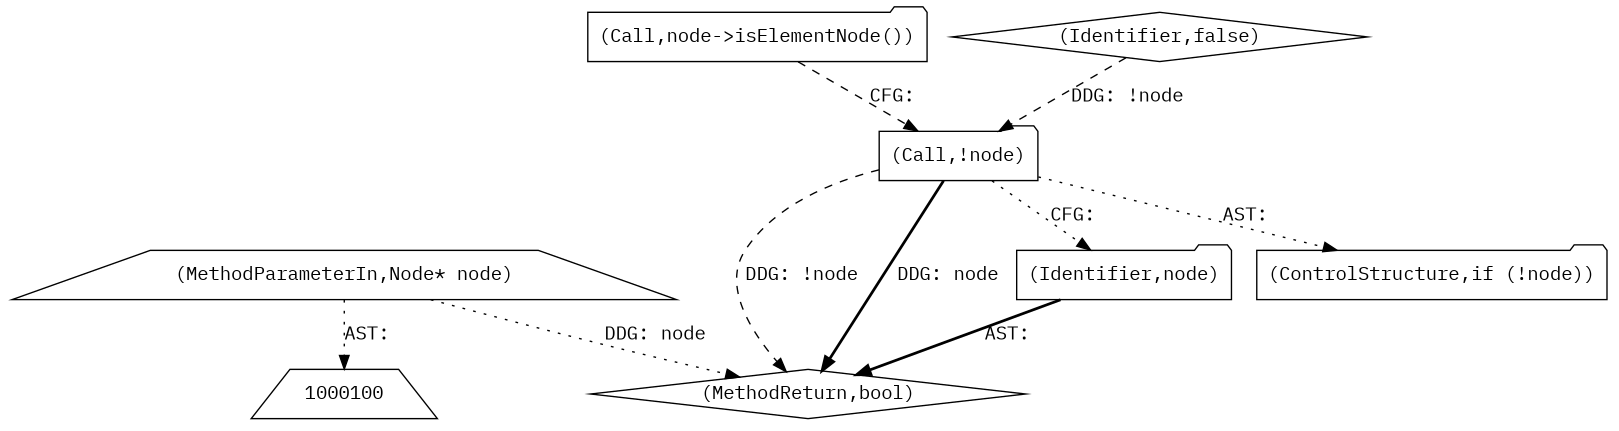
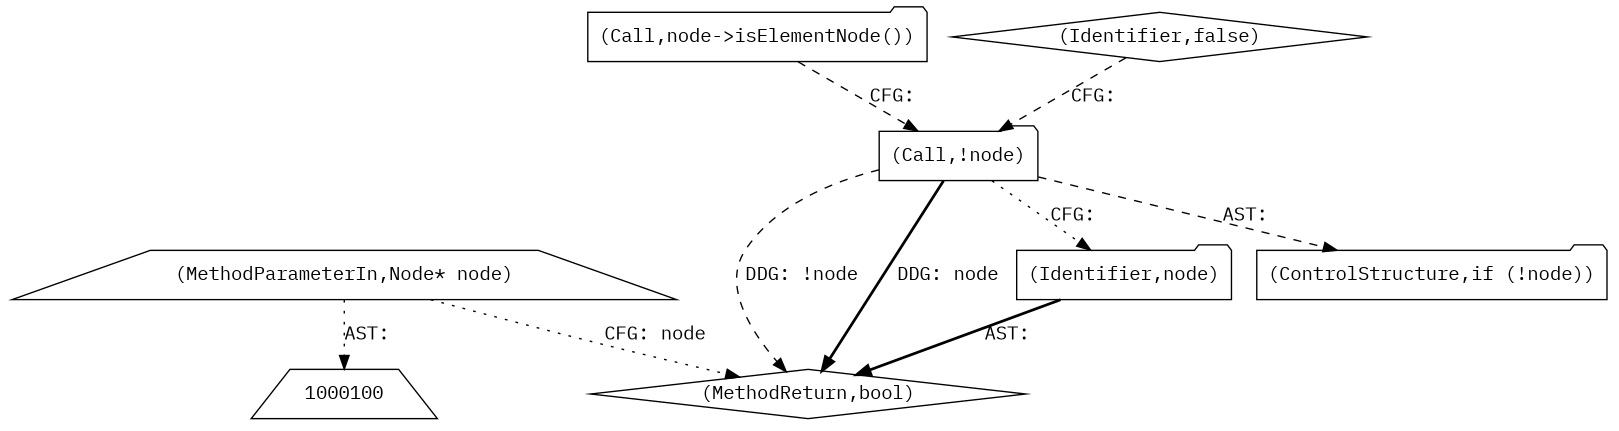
(1127, 96) -> (1099, 96)
(1181, 212) -> (1181, 212)
(656, 334) -> (656, 334)
